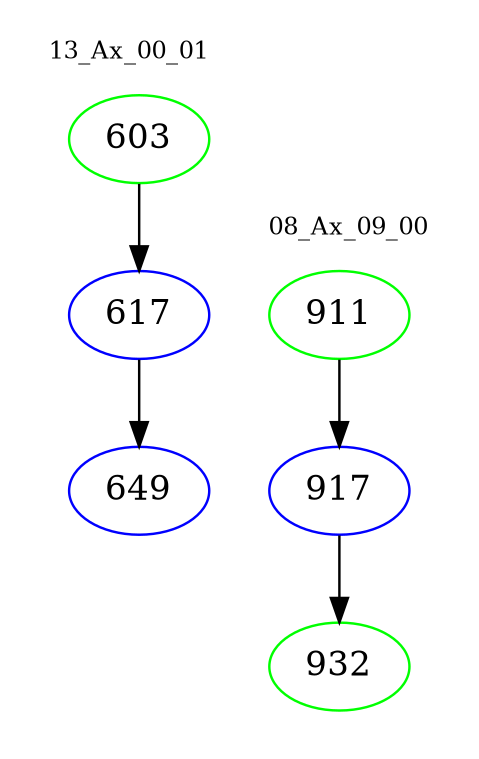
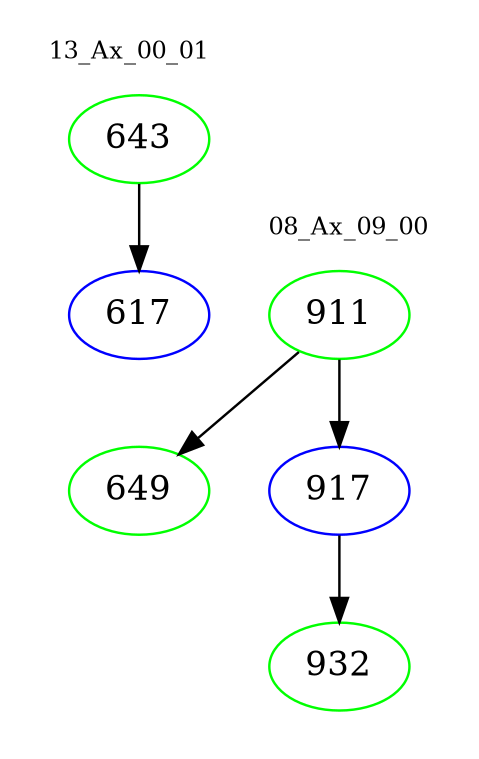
(139, 139) -> (139, 139)
(139, 391) -> (266, 380)
(139, 491) -> (139, 491)
